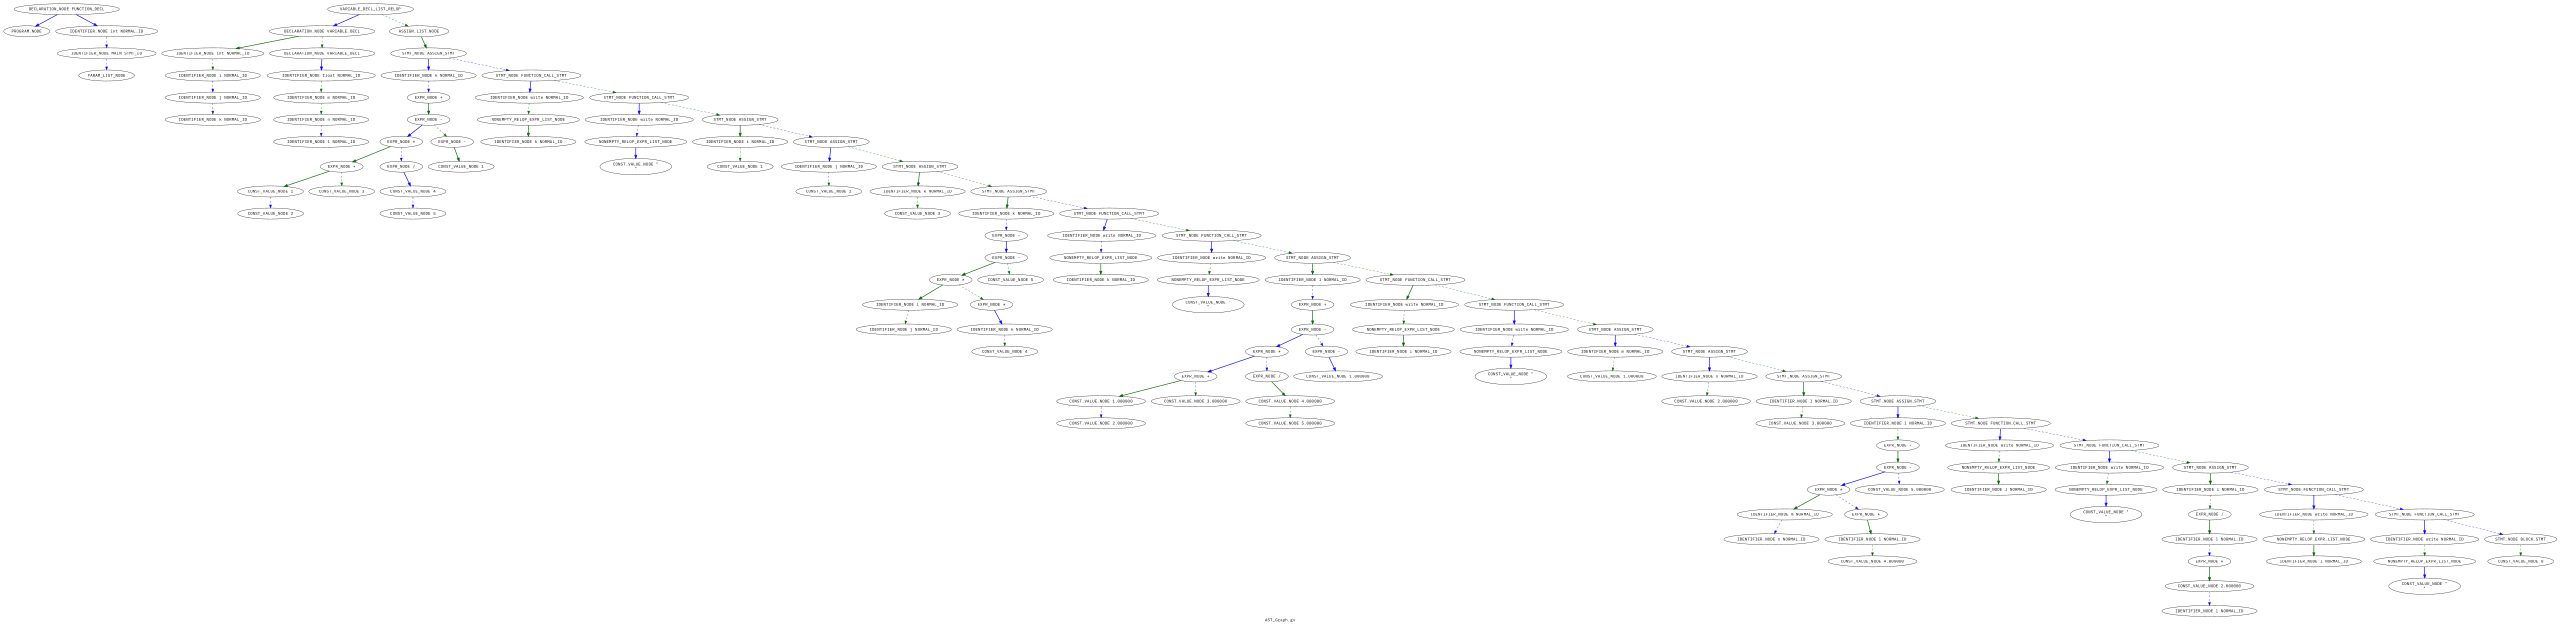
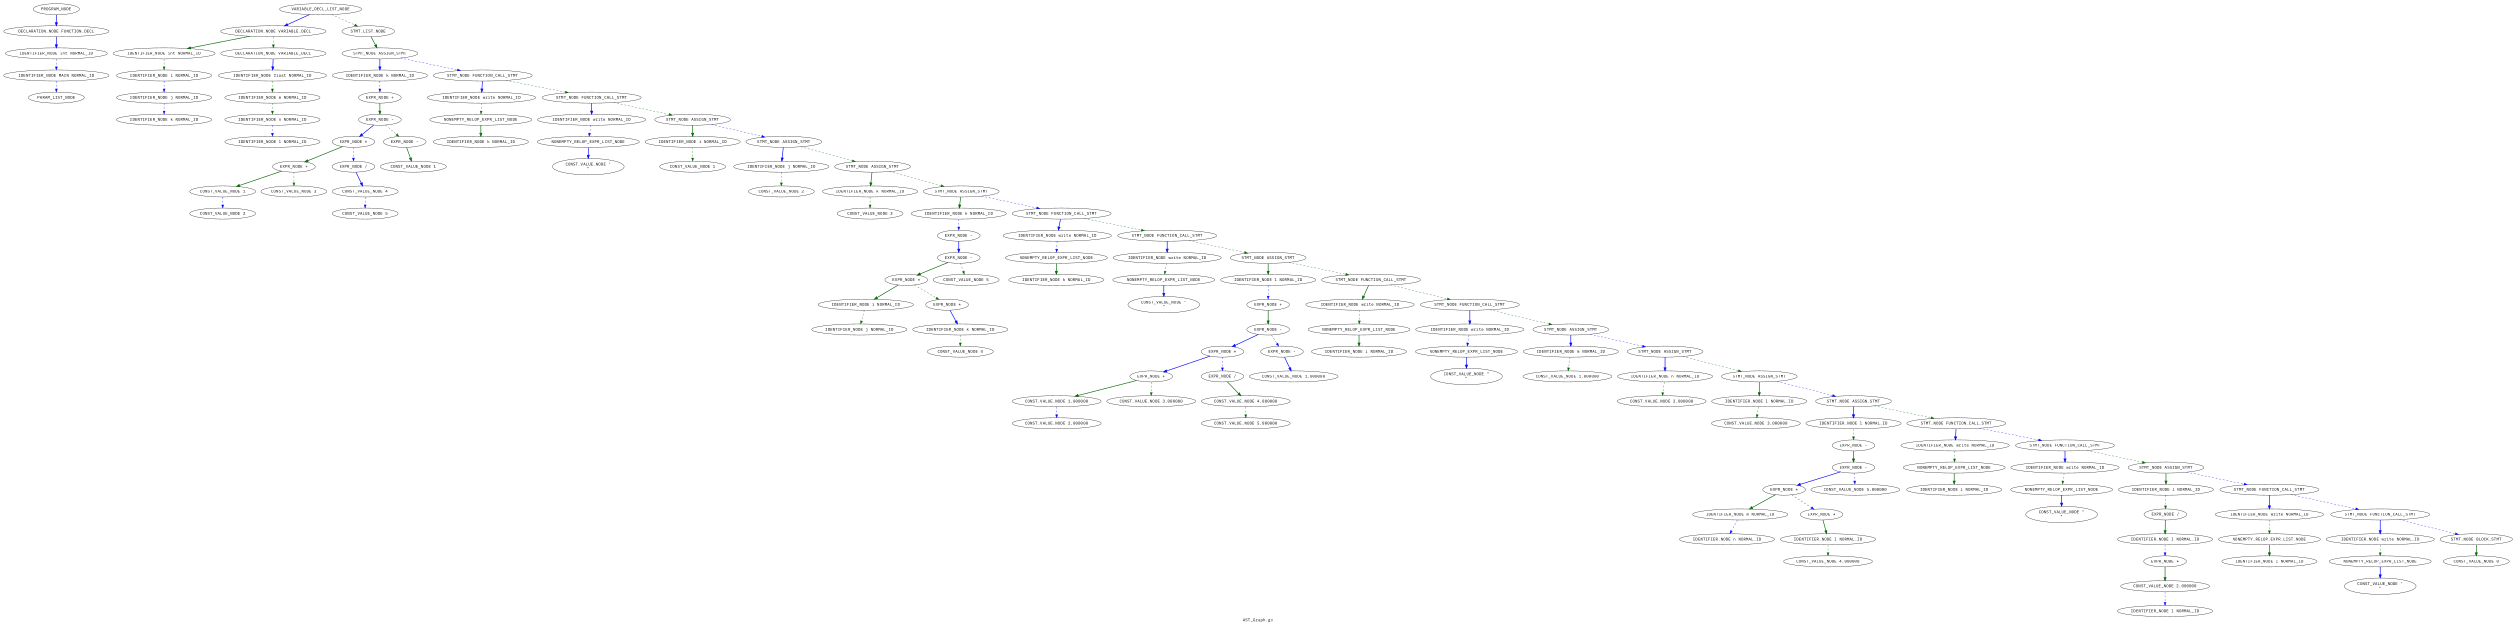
(371, 9) -> (321, 9)
(48, 20) -> (56, 19)
(419, 31) -> (368, 31)
(107, 53) -> (56, 76)
(2521, 549) -> (2476, 549)
